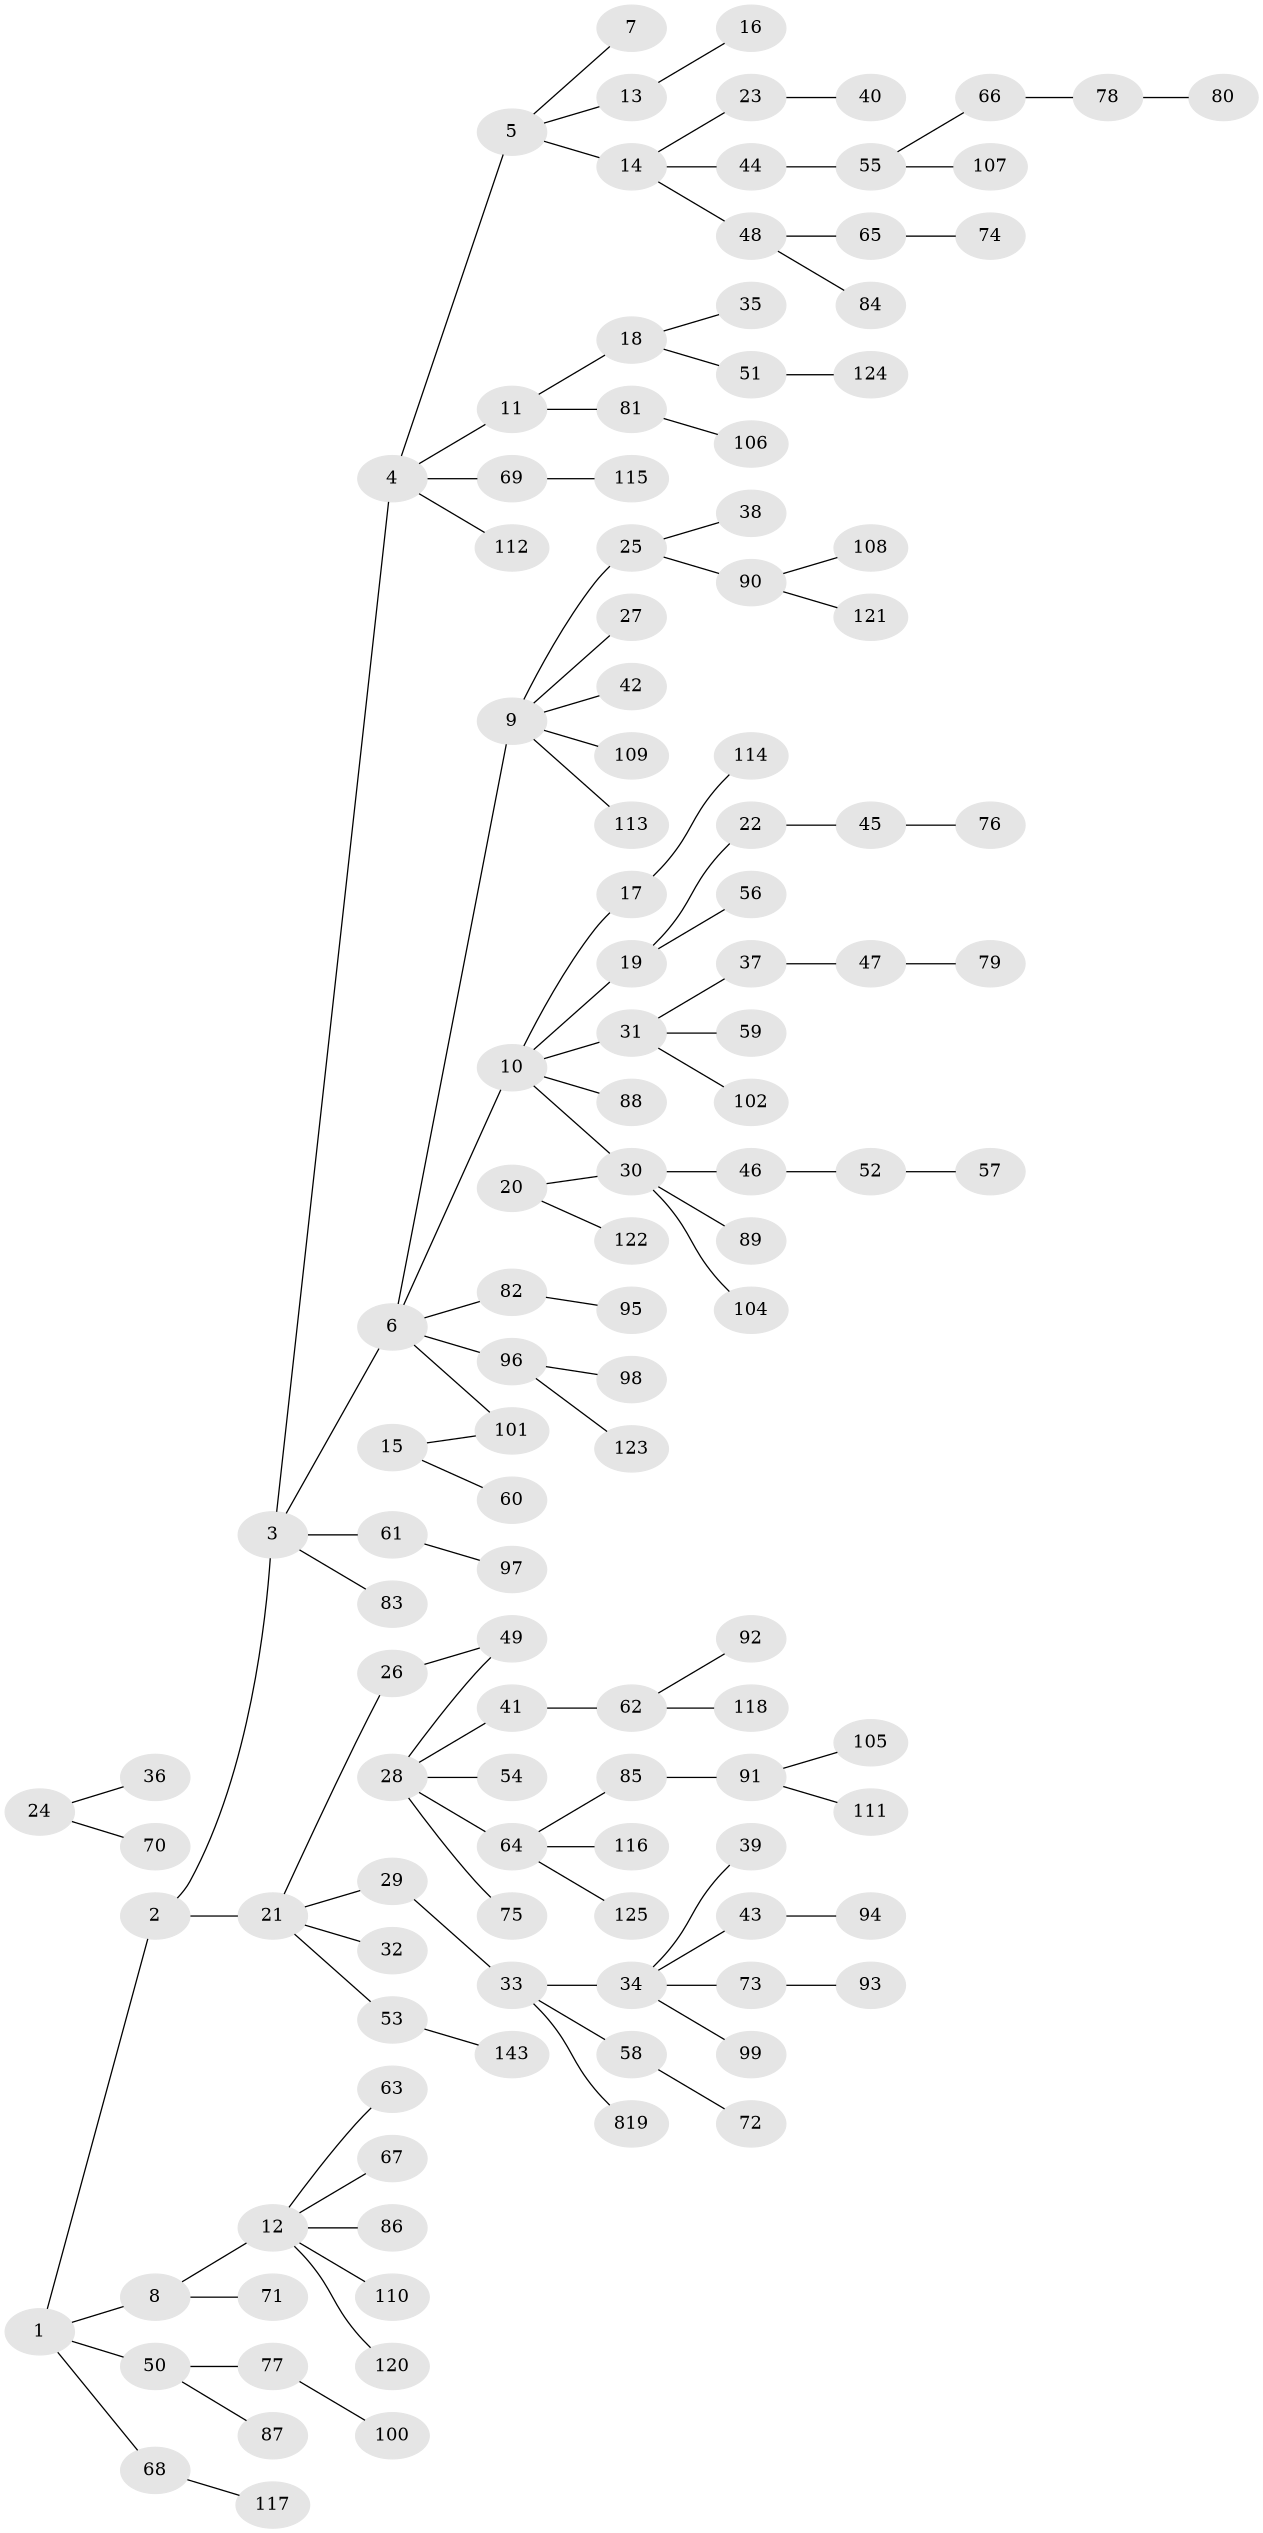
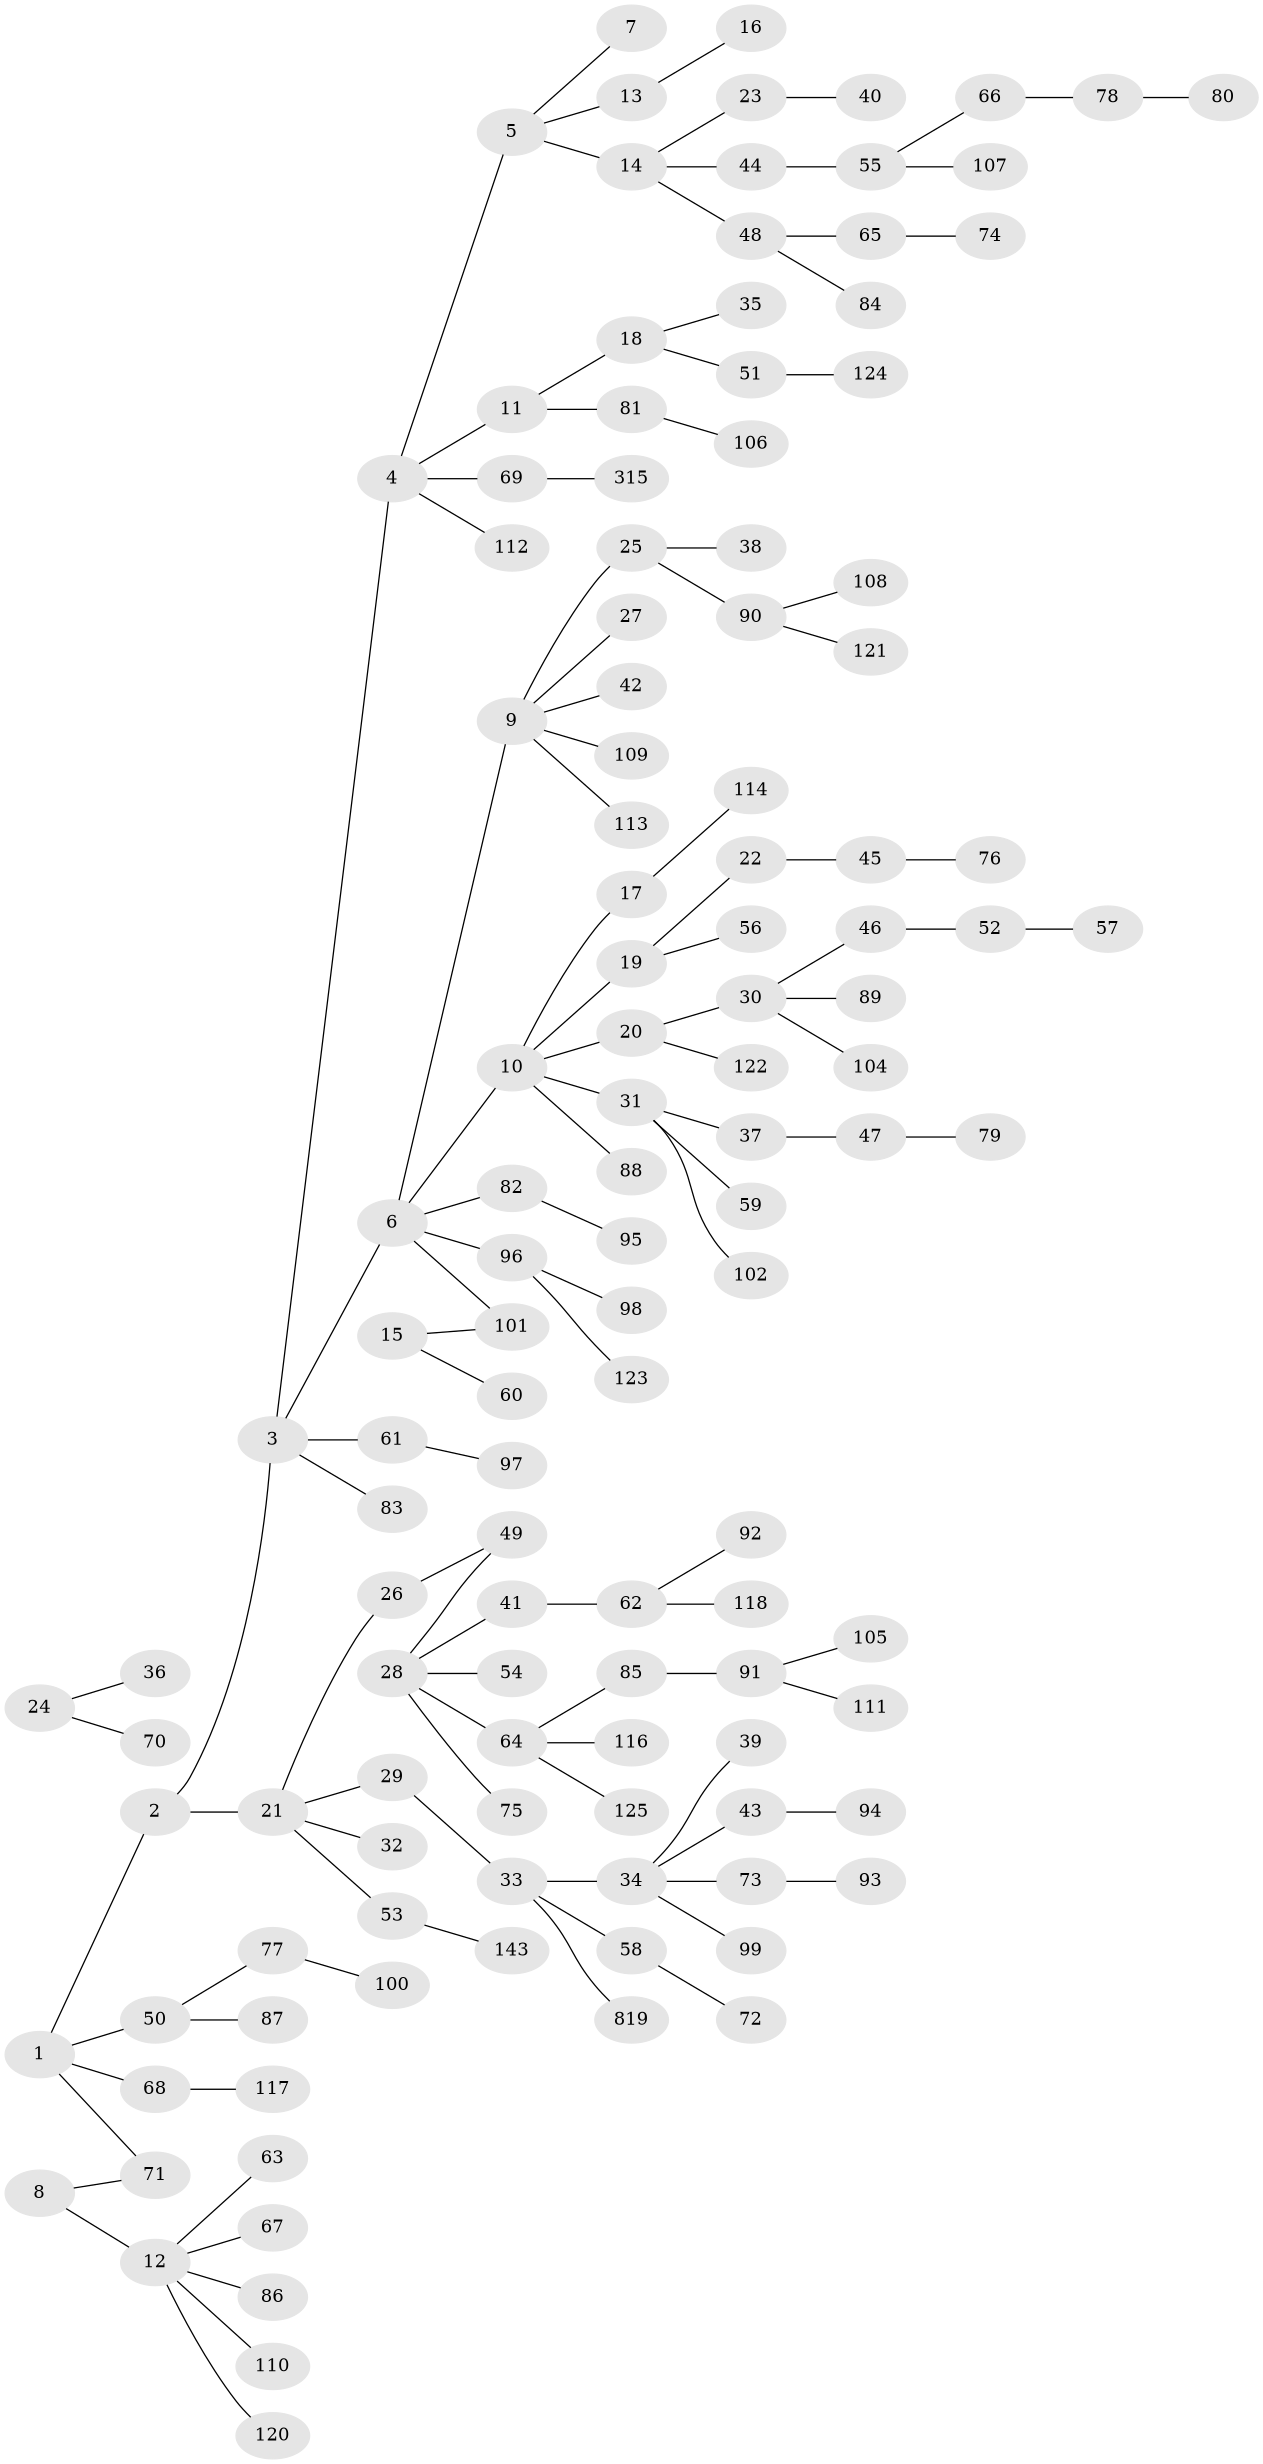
(632, 479) -> (632, 479)
(572, 1120) -> (572, 1050)
(98, 2314) -> (98, 2115)
